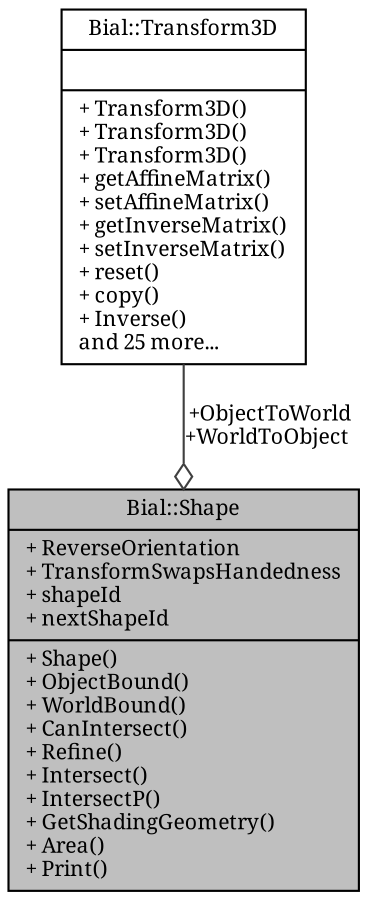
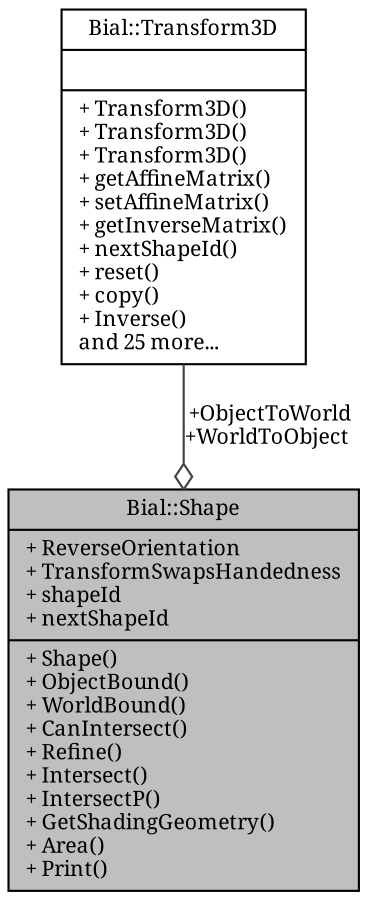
(183, 250) -> (159, 250)
